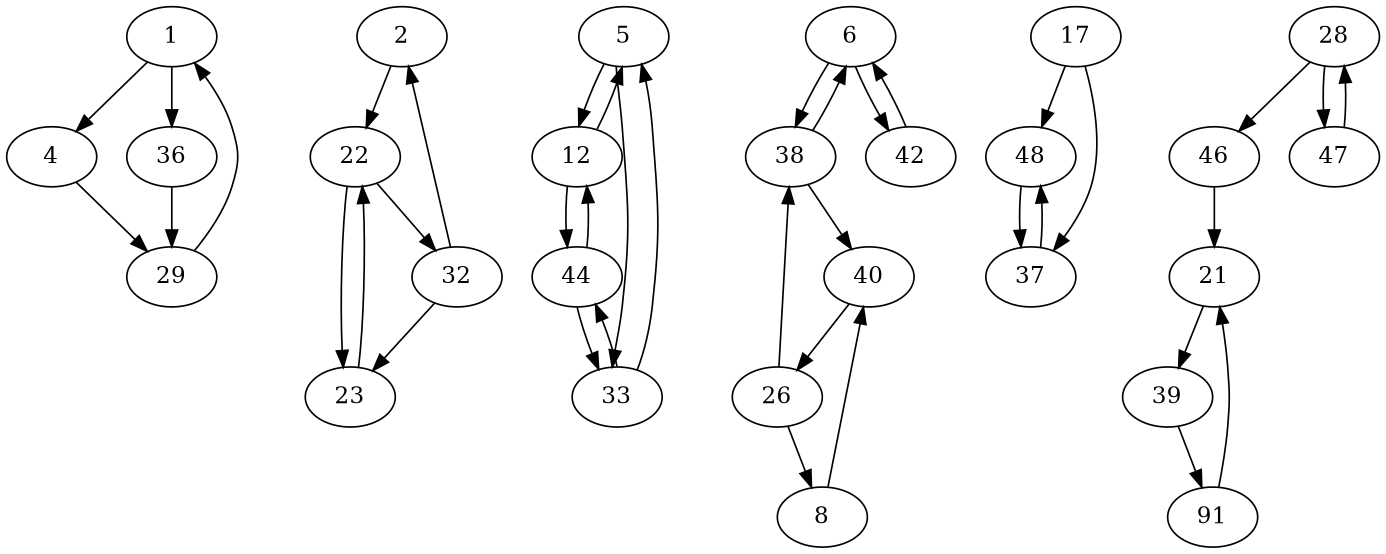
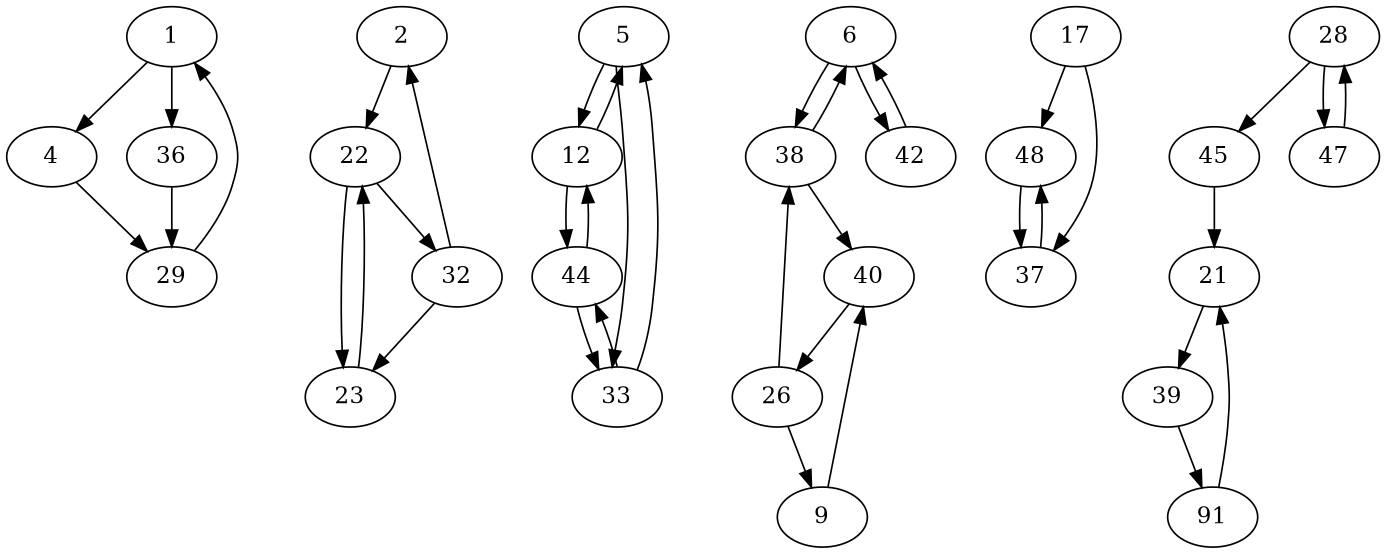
(1214, 157) -> (1214, 157)
(822, 517) -> (822, 517)
